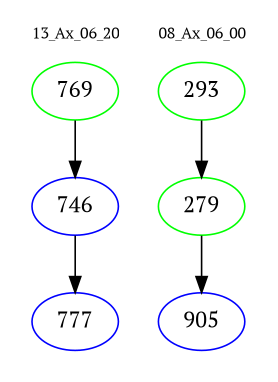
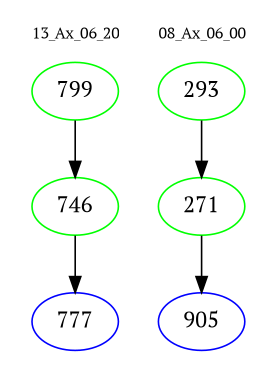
(75, 91) -> (75, 91)
(75, 206) -> (75, 206)
(202, 206) -> (202, 206)
